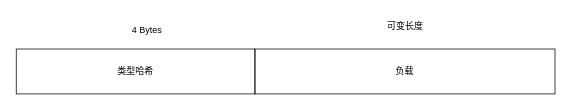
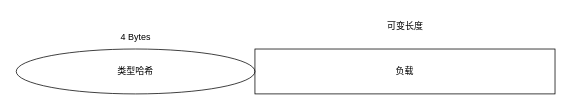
(147, 30) -> (135, 38)
(135, 72) -> (135, 72)
